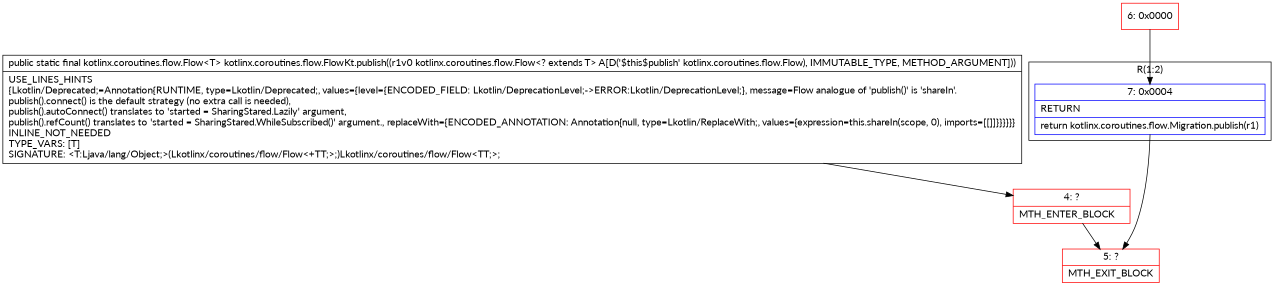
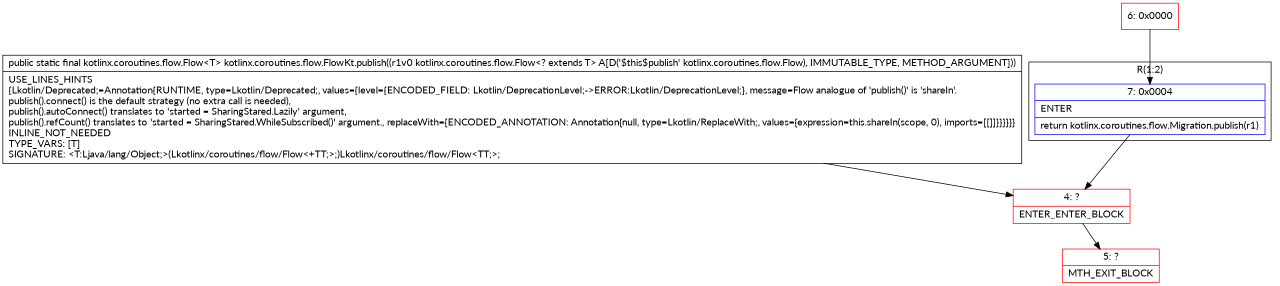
(1061, 109) -> (1057, 109)
(1145, 190) -> (1110, 159)
(1067, 214) -> (1072, 214)
